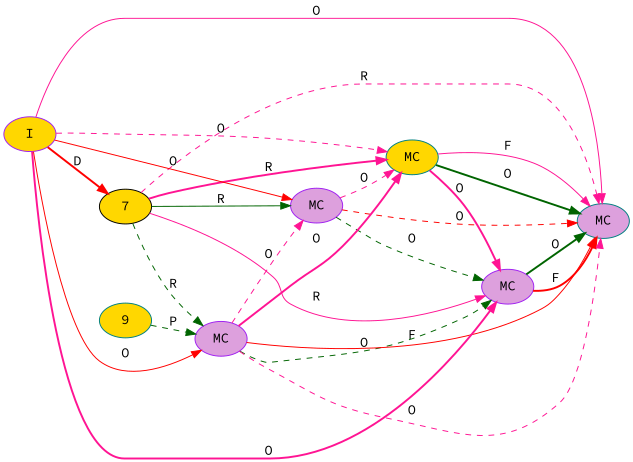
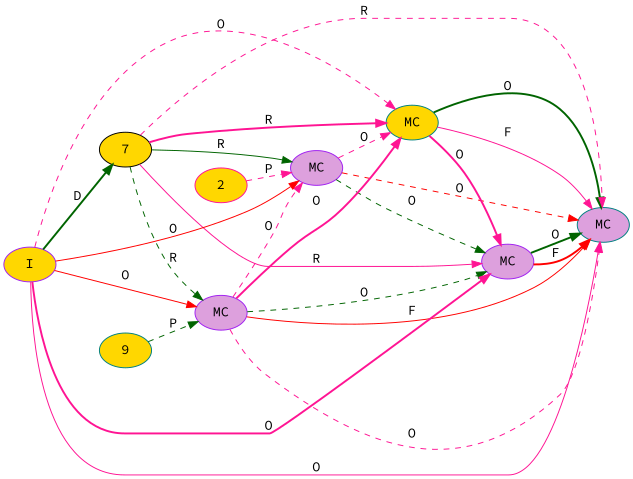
(74, 167) -> (75, 211)
none -> (221, 185)
